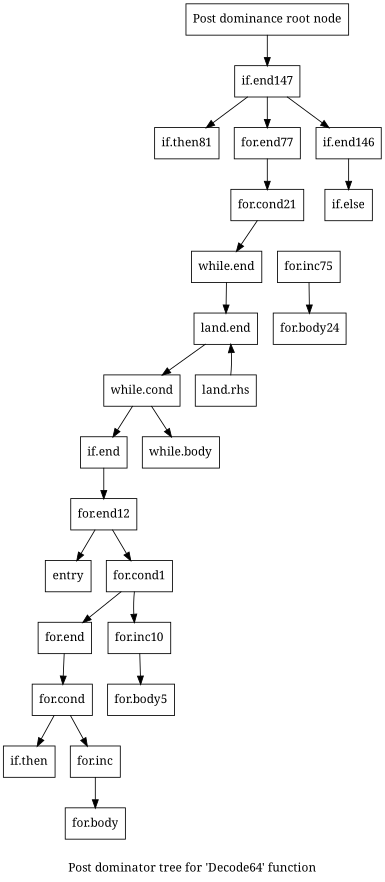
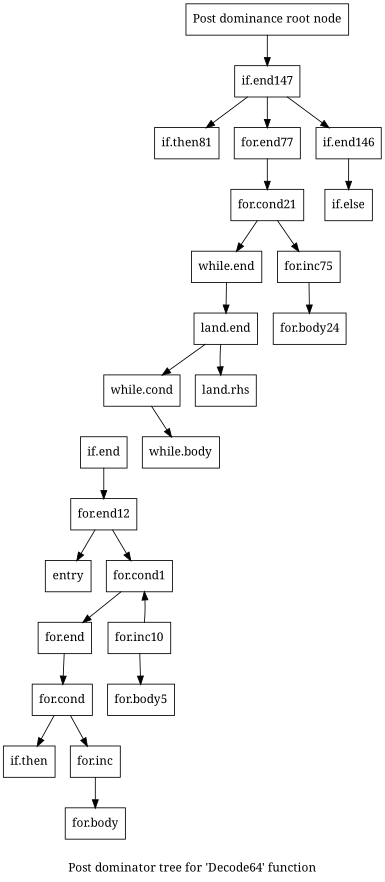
none -> (286, 233)
(231, 364) -> (220, 355)
(125, 418) -> none
(134, 603) -> (145, 611)
